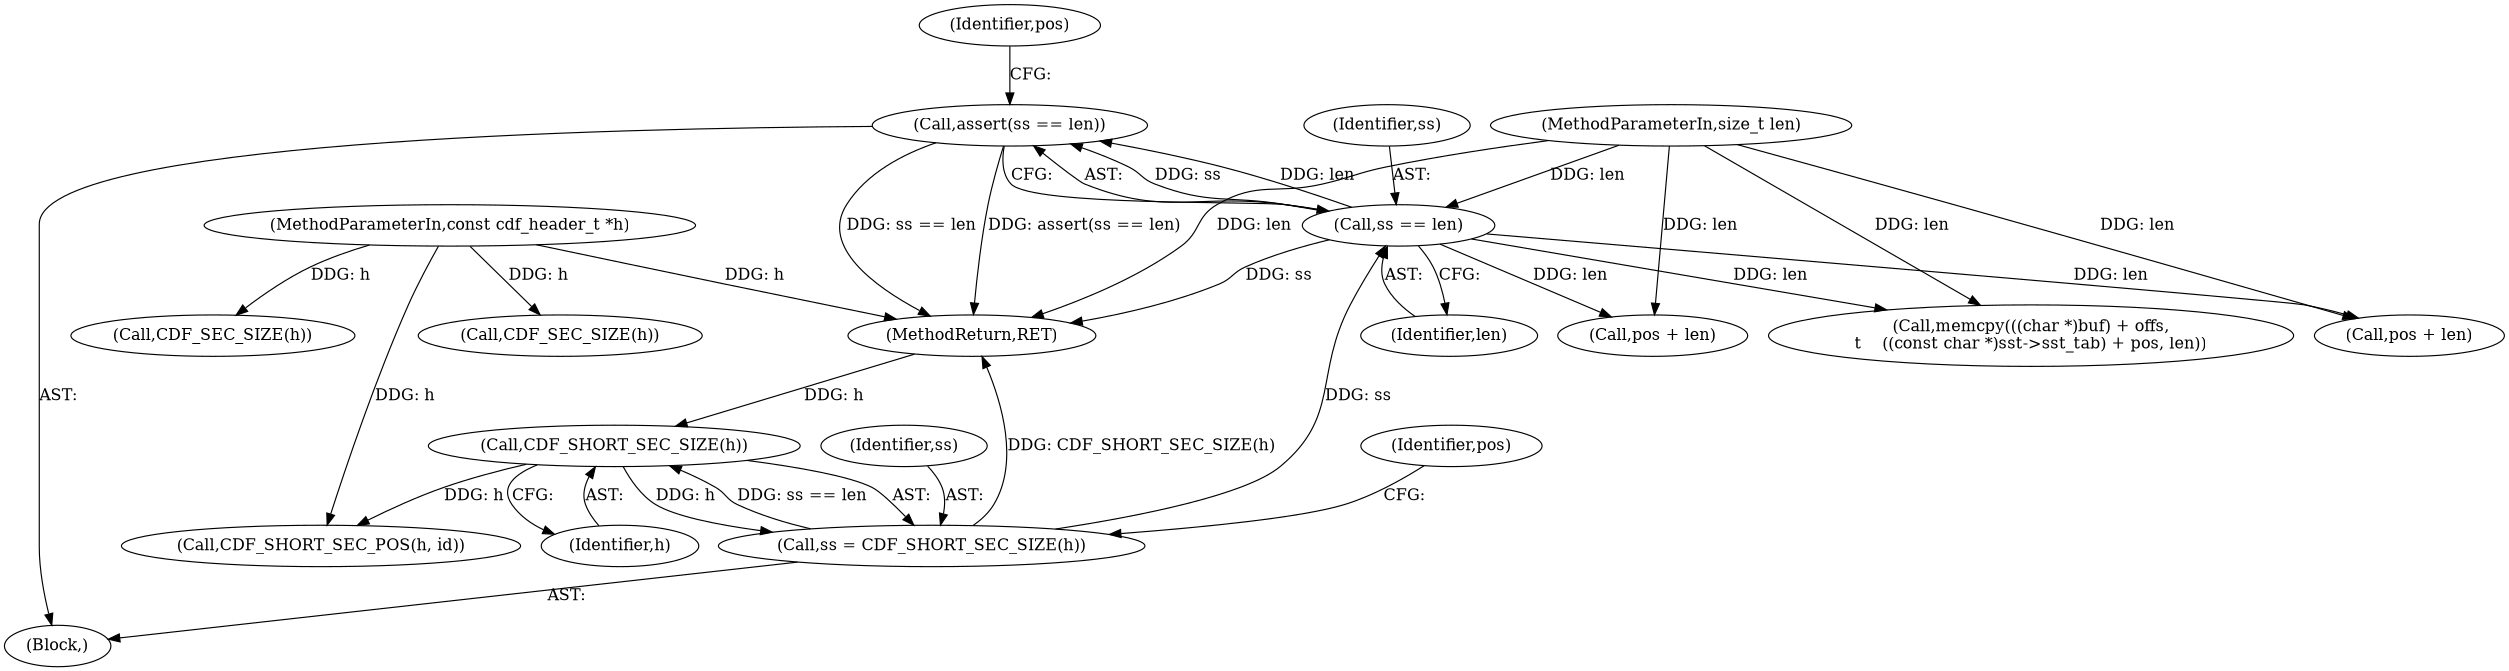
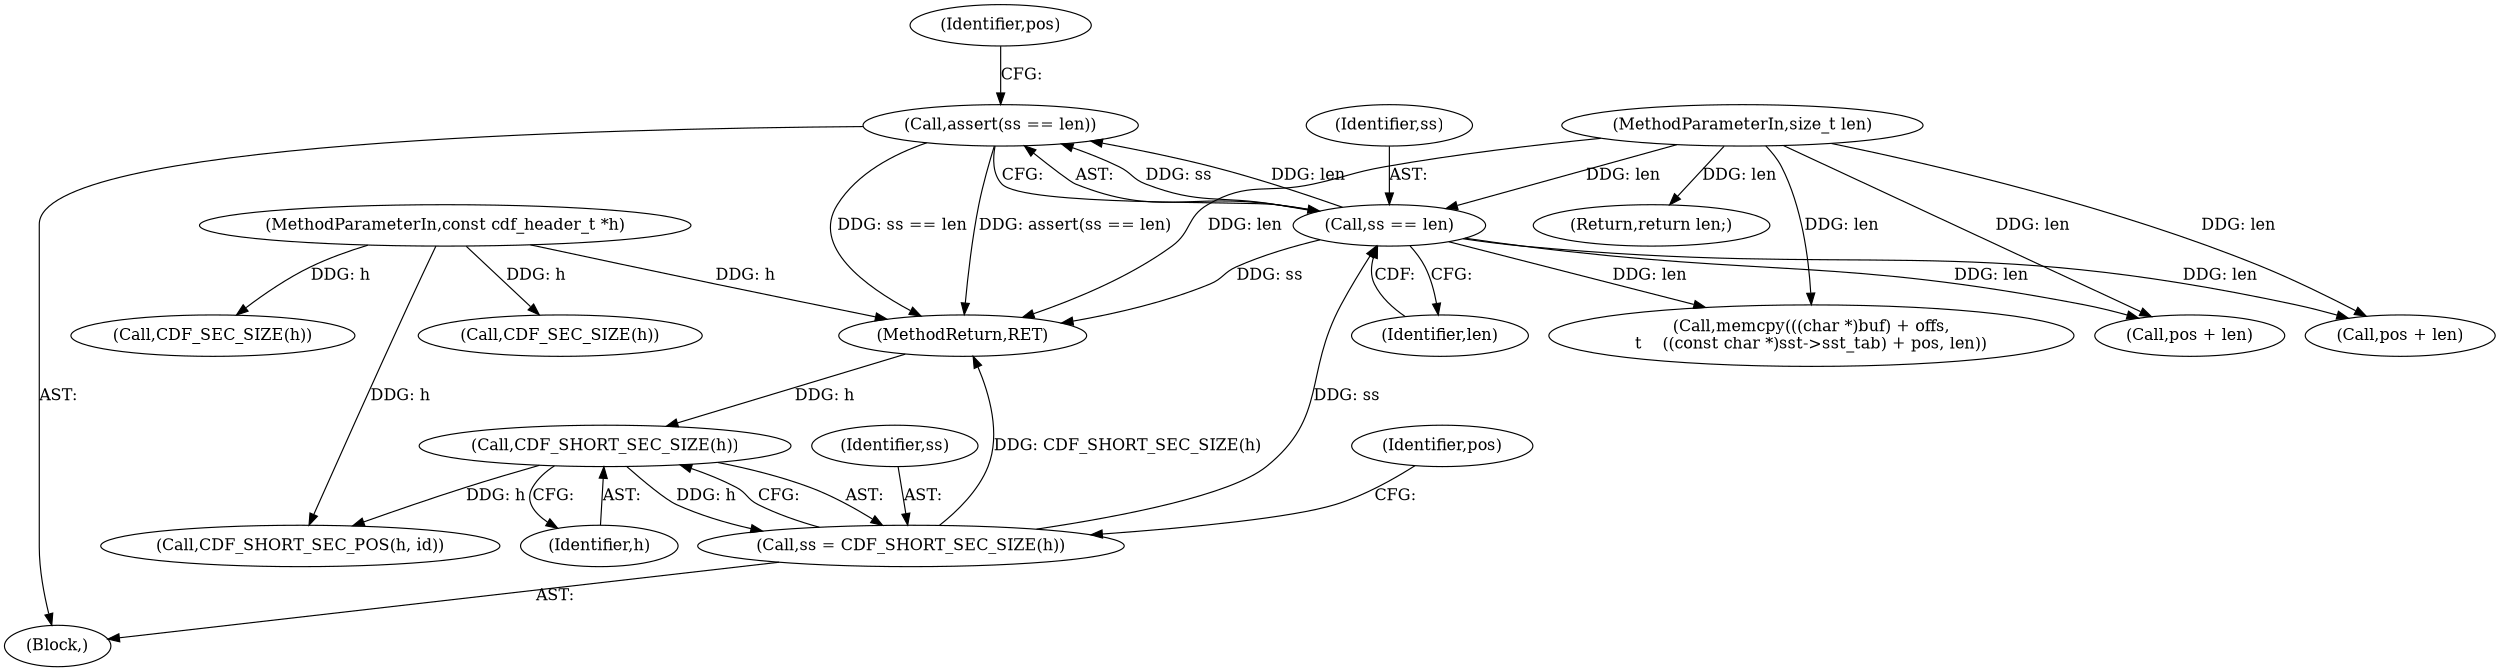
none -> (1652, 225)
(1407, 275) -> (1397, 275)
(802, 496) -> (782, 496)
